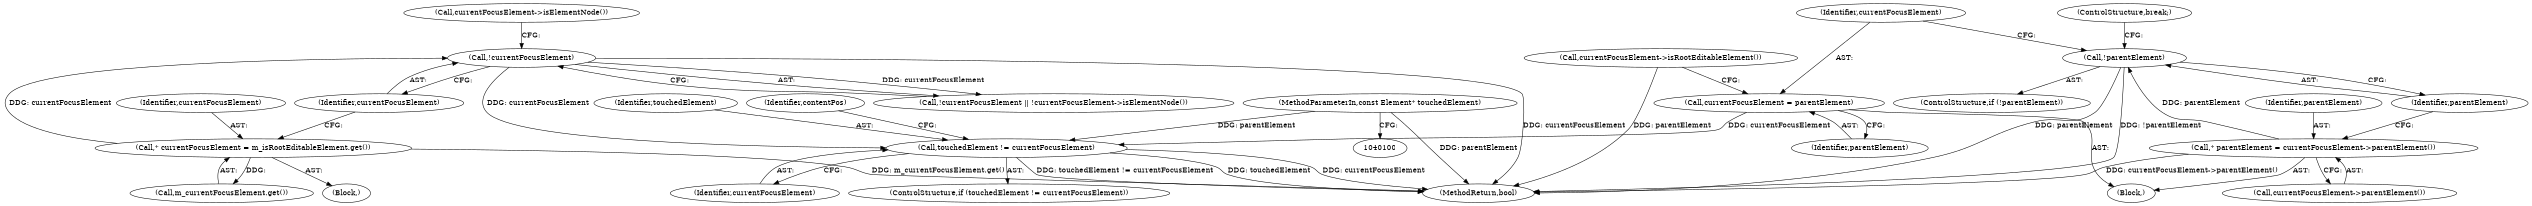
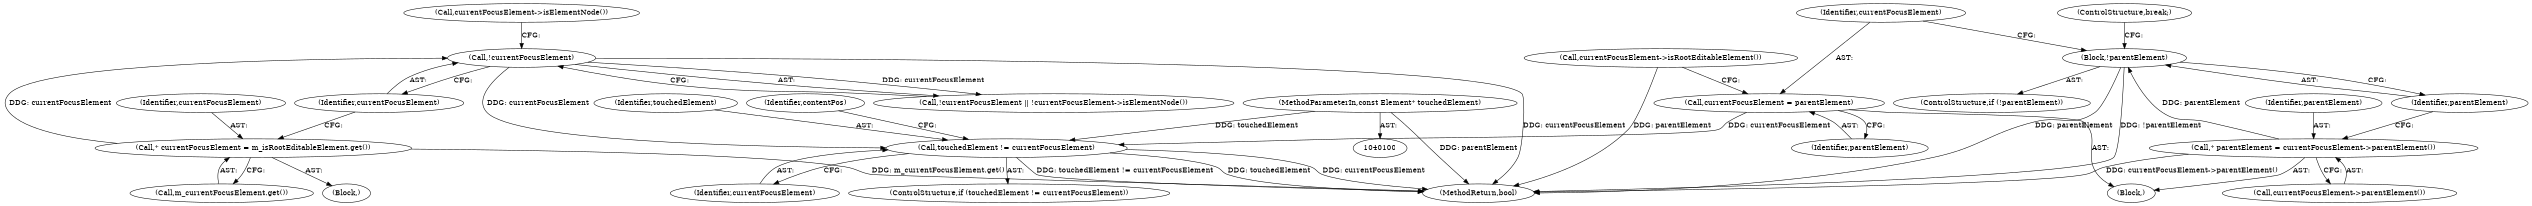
(2125, 58) -> (2125, 58)
(1257, 126) -> (1257, 126)
(1390, 126) -> (1390, 126)
(257, 171) -> (257, 171)
